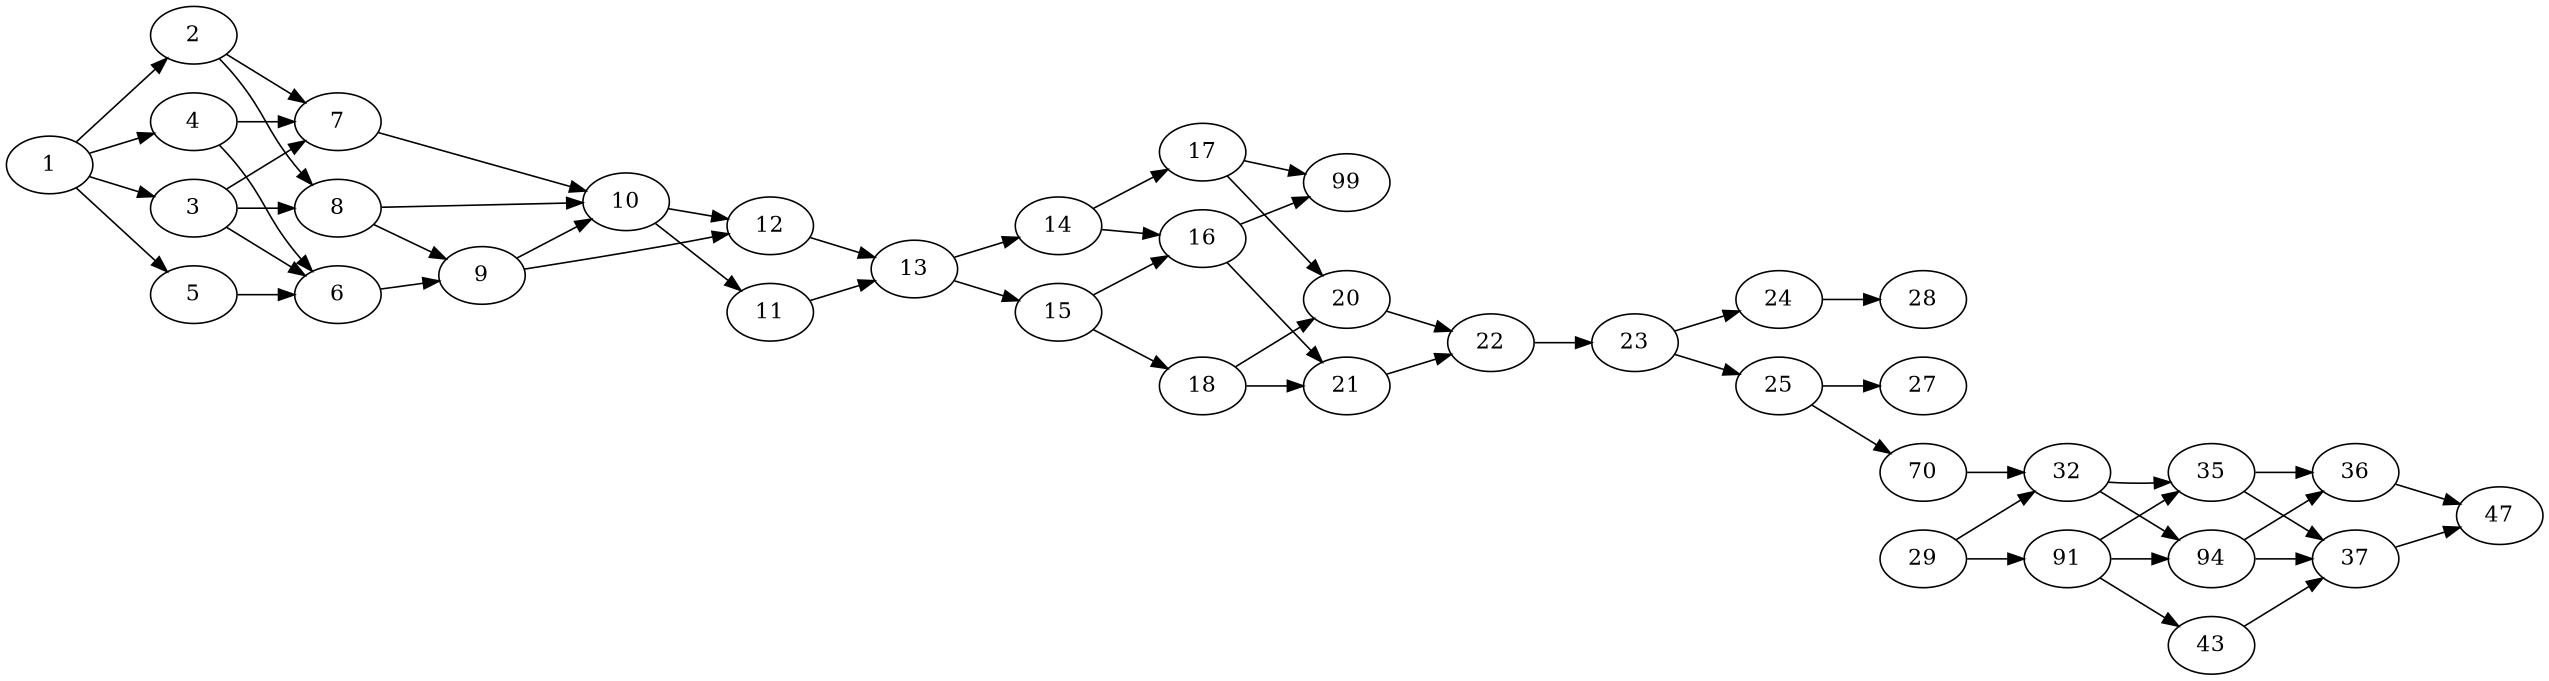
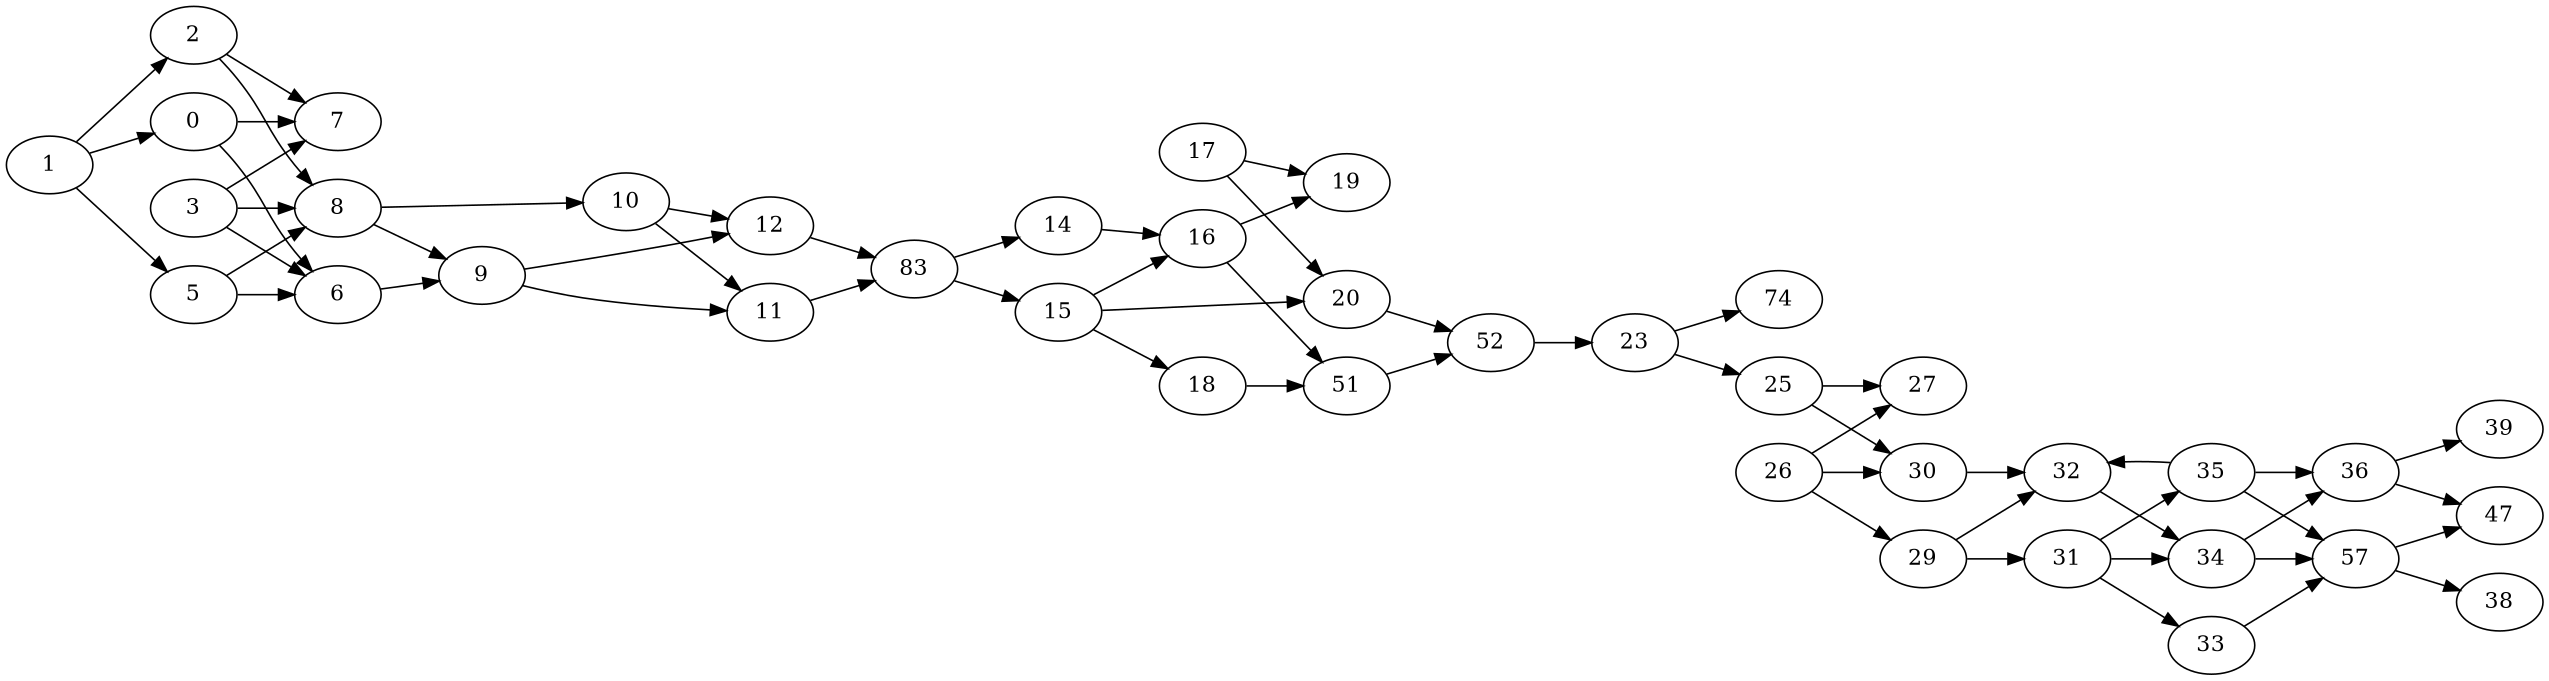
(194, 122) -> (194, 122)
(474, 160) -> none
(1347, 183) -> (1347, 183)
(114, 184) -> none
(1123, 193) -> none
(547, 242) -> (616, 302)
none -> (256, 258)
(914, 269) -> (914, 269)
(1779, 299) -> (1779, 299)
(1923, 299) -> none
(1491, 343) -> (1491, 343)
(1268, 347) -> (1195, 306)
(1347, 386) -> (1347, 386)
none -> (2500, 429)
none -> (1779, 472)
(1923, 472) -> (1923, 472)
(2131, 483) -> (2147, 462)
(2067, 559) -> (2067, 559)
(2212, 559) -> (2212, 559)
(2356, 559) -> (2356, 559)
none -> (2500, 602)
(2212, 645) -> (2212, 645)
